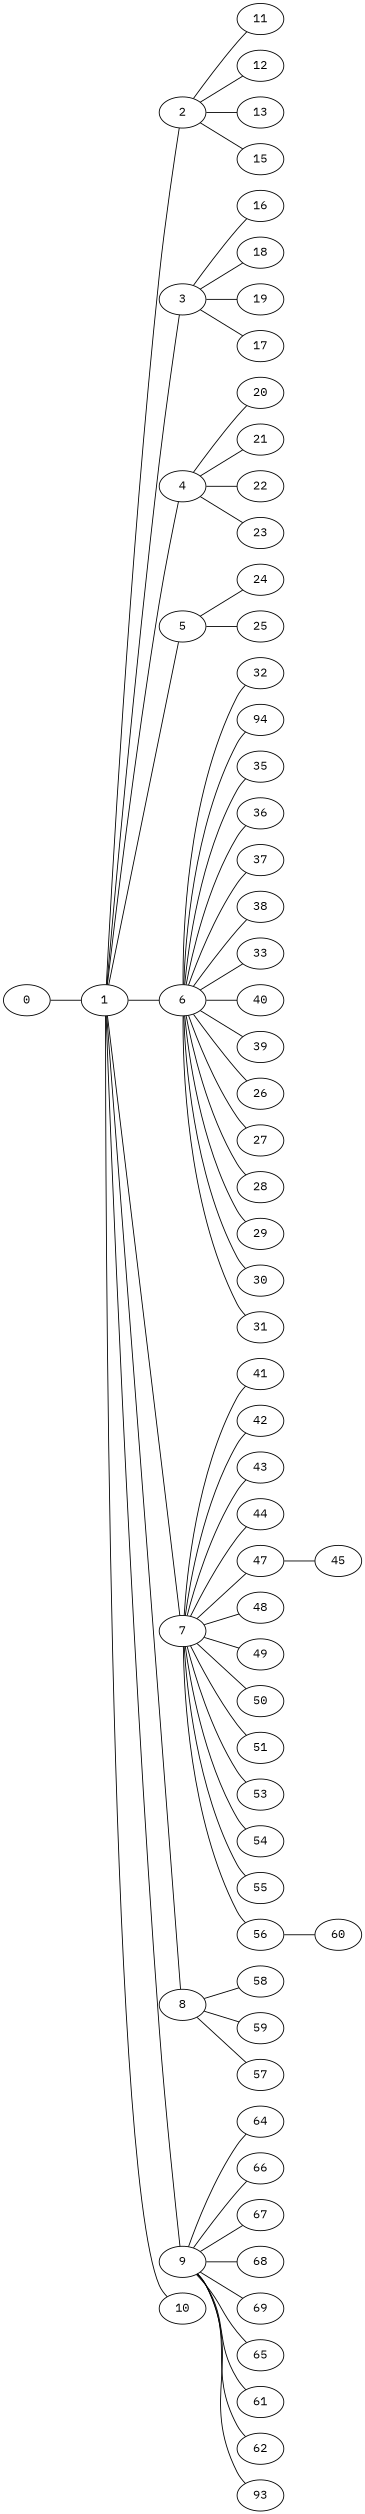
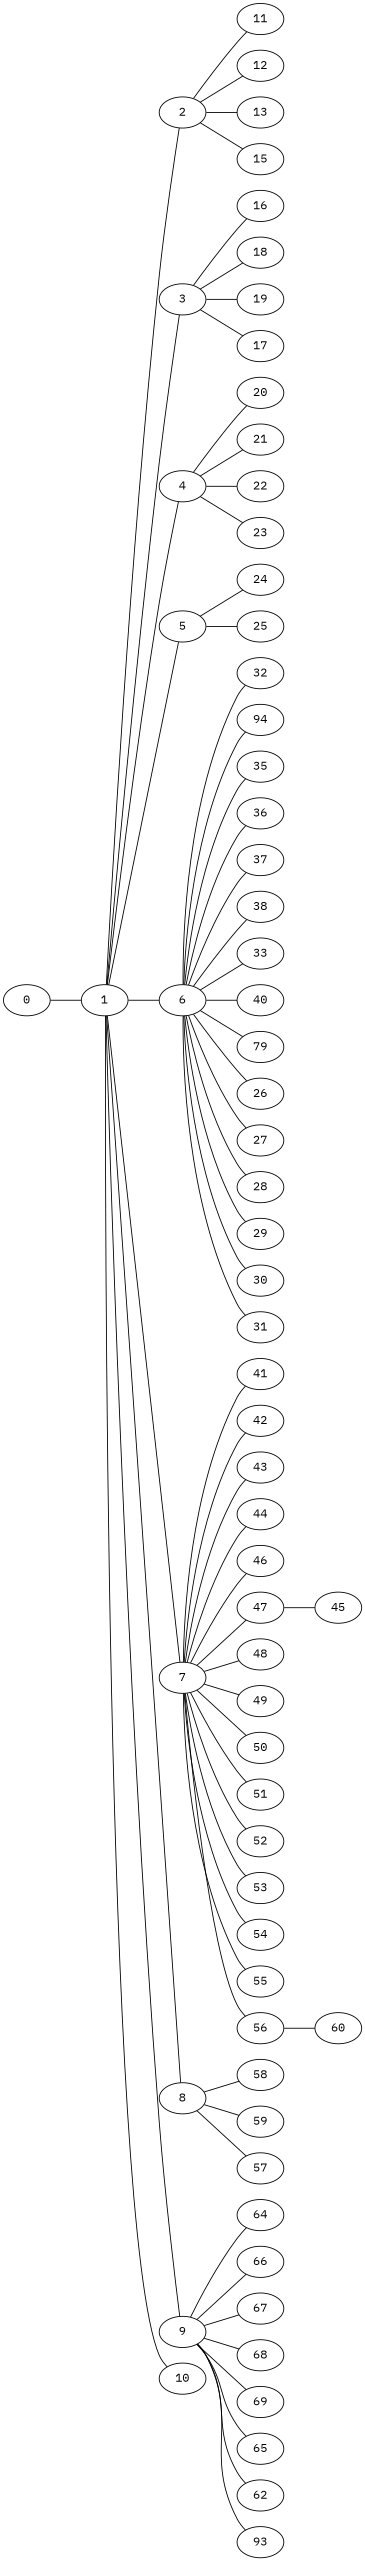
(260, 1047) -> (260, 1047)
none -> (260, 1561)
none -> (260, 1841)
(260, 2402) -> none
